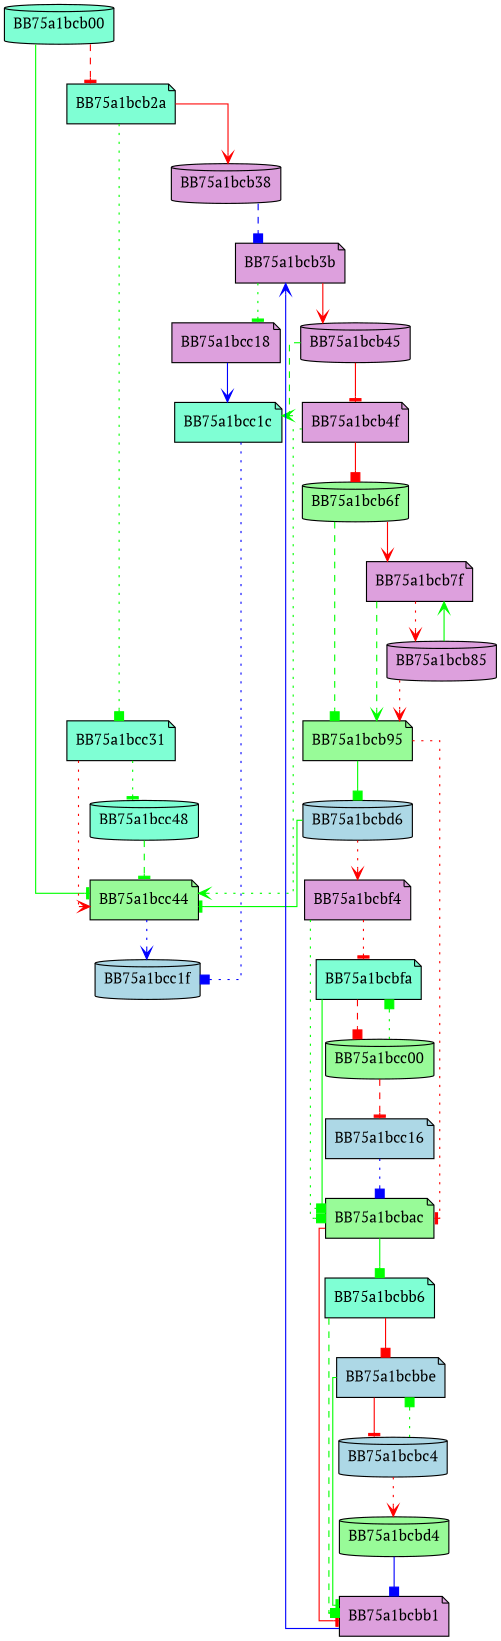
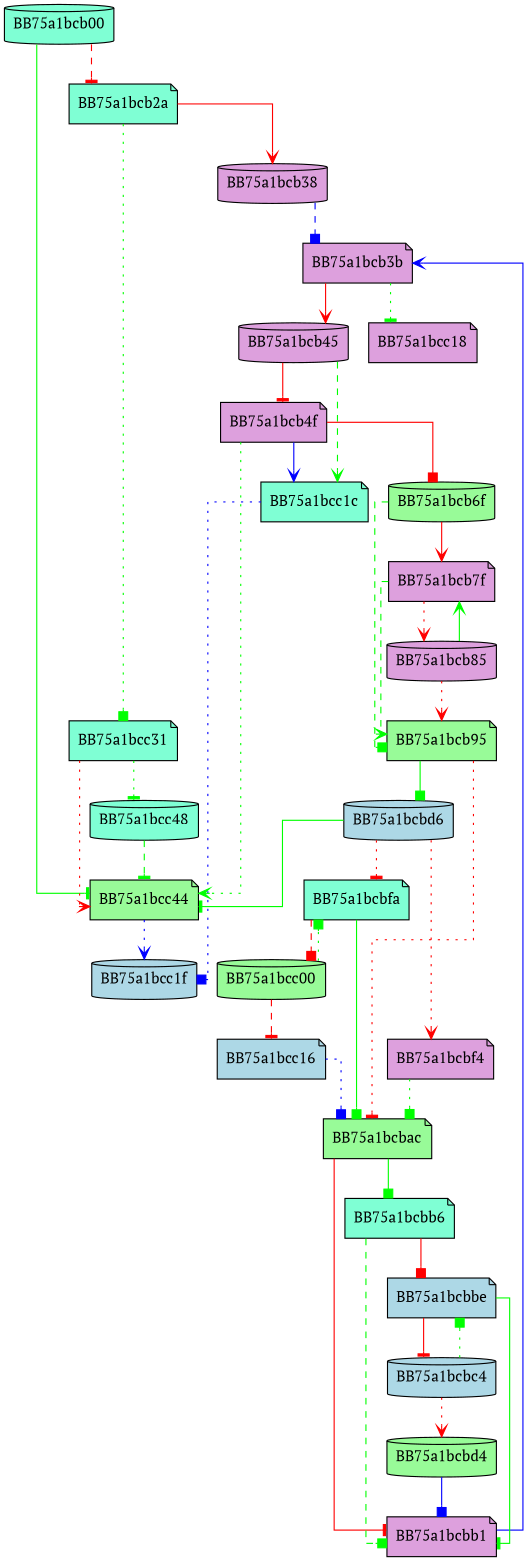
(227, 377) -> (294, 456)
(363, 937) -> (376, 857)
